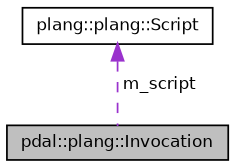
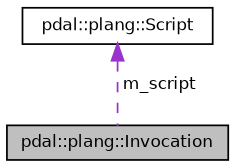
(118, 26) -> (118, 26)
